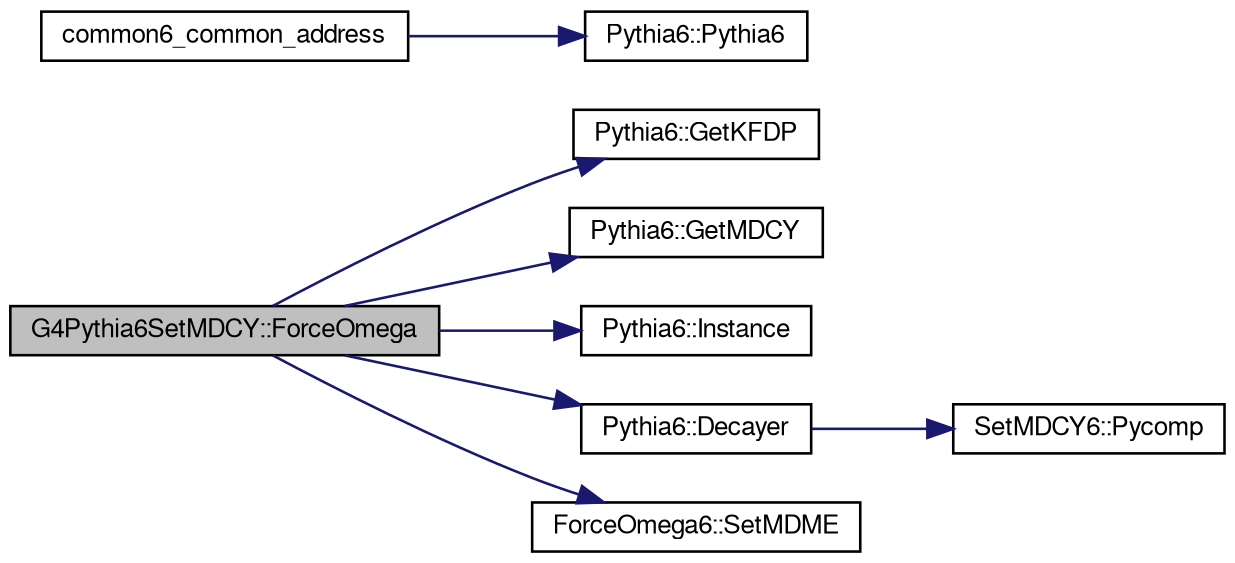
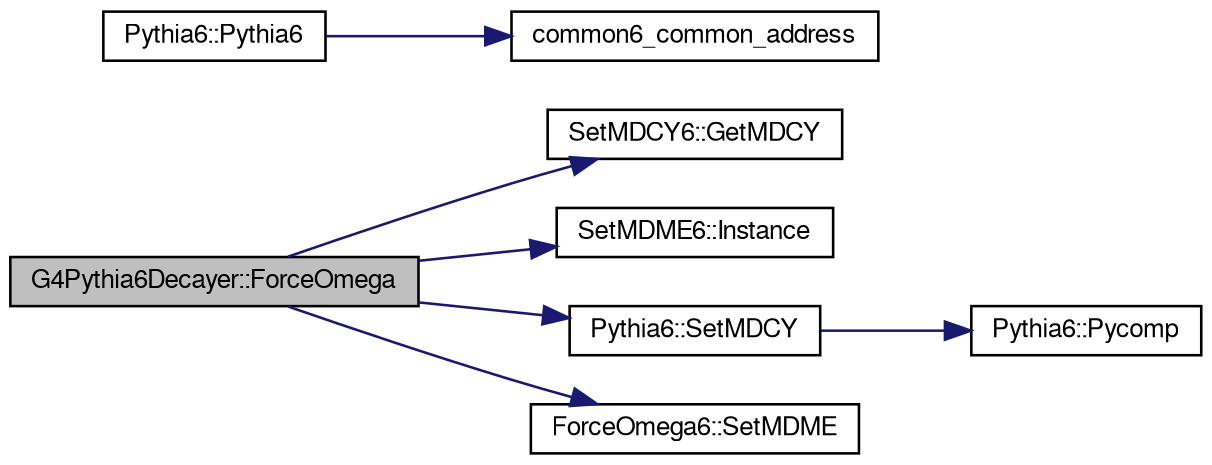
(484, 36) -> (406, 36)
(696, 134) -> none
(696, 232) -> (695, 134)
(225, 331) -> (214, 282)
(696, 331) -> (695, 232)
(696, 429) -> (695, 331)
(1089, 429) -> (1086, 331)
